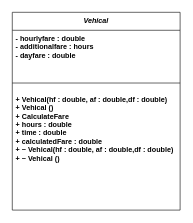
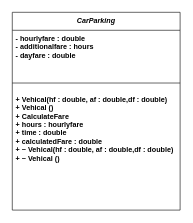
(96, 20) -> (96, 20)
(94, 100) -> (94, 100)
